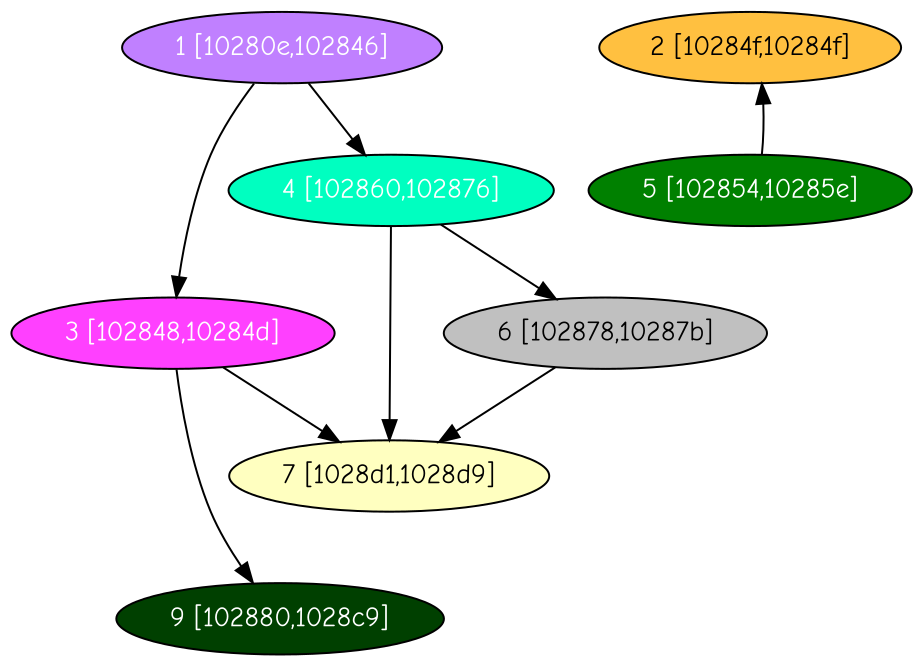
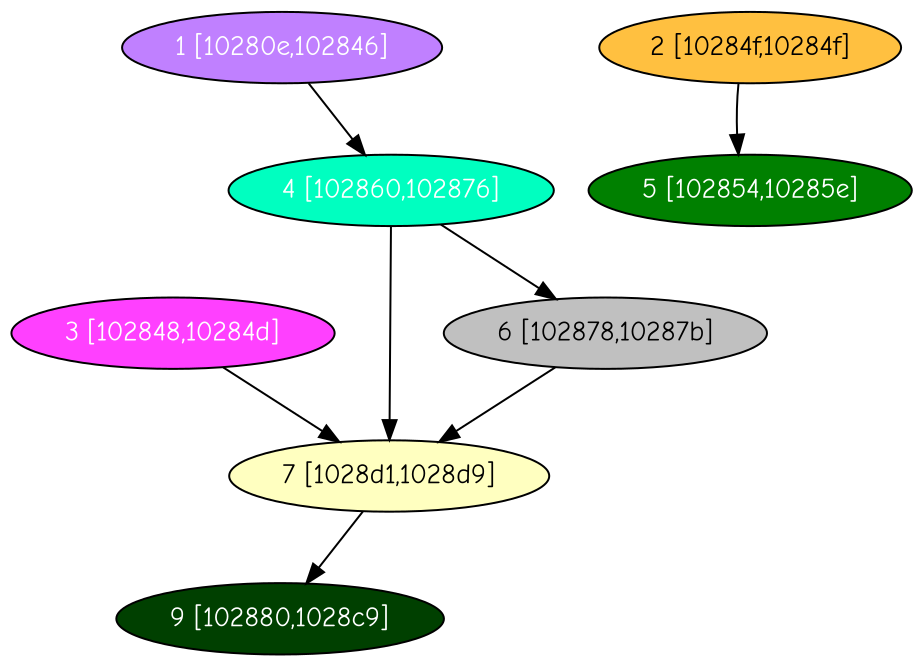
(763, 129) -> (737, 109)
(203, 175) -> none
(197, 472) -> (341, 540)
